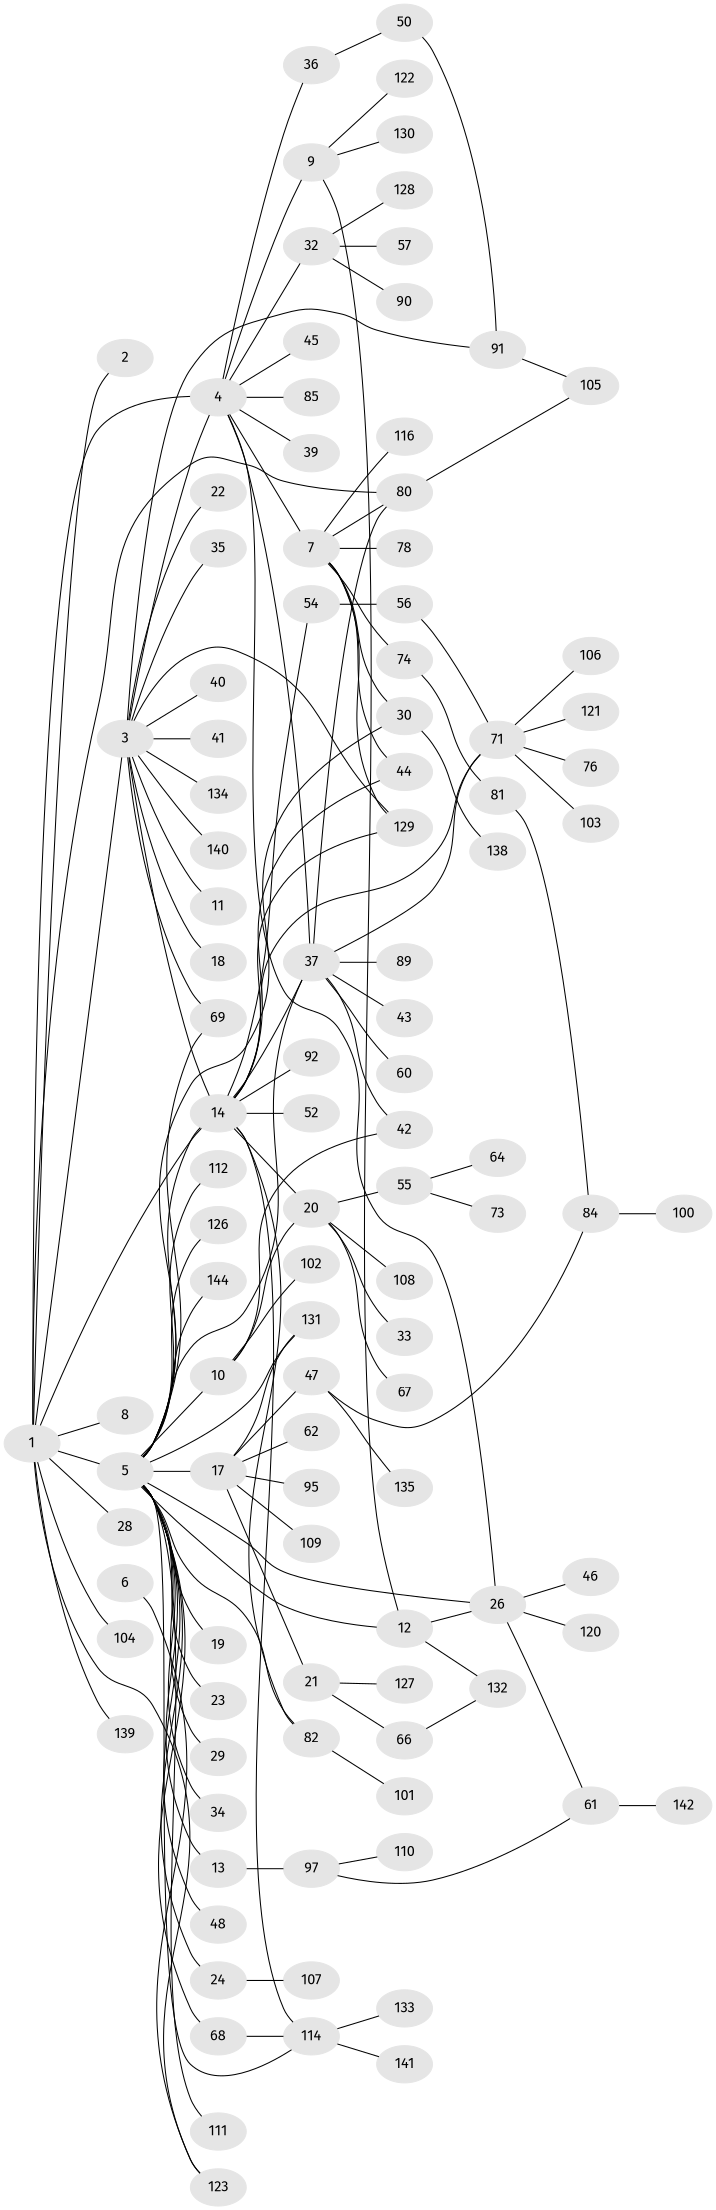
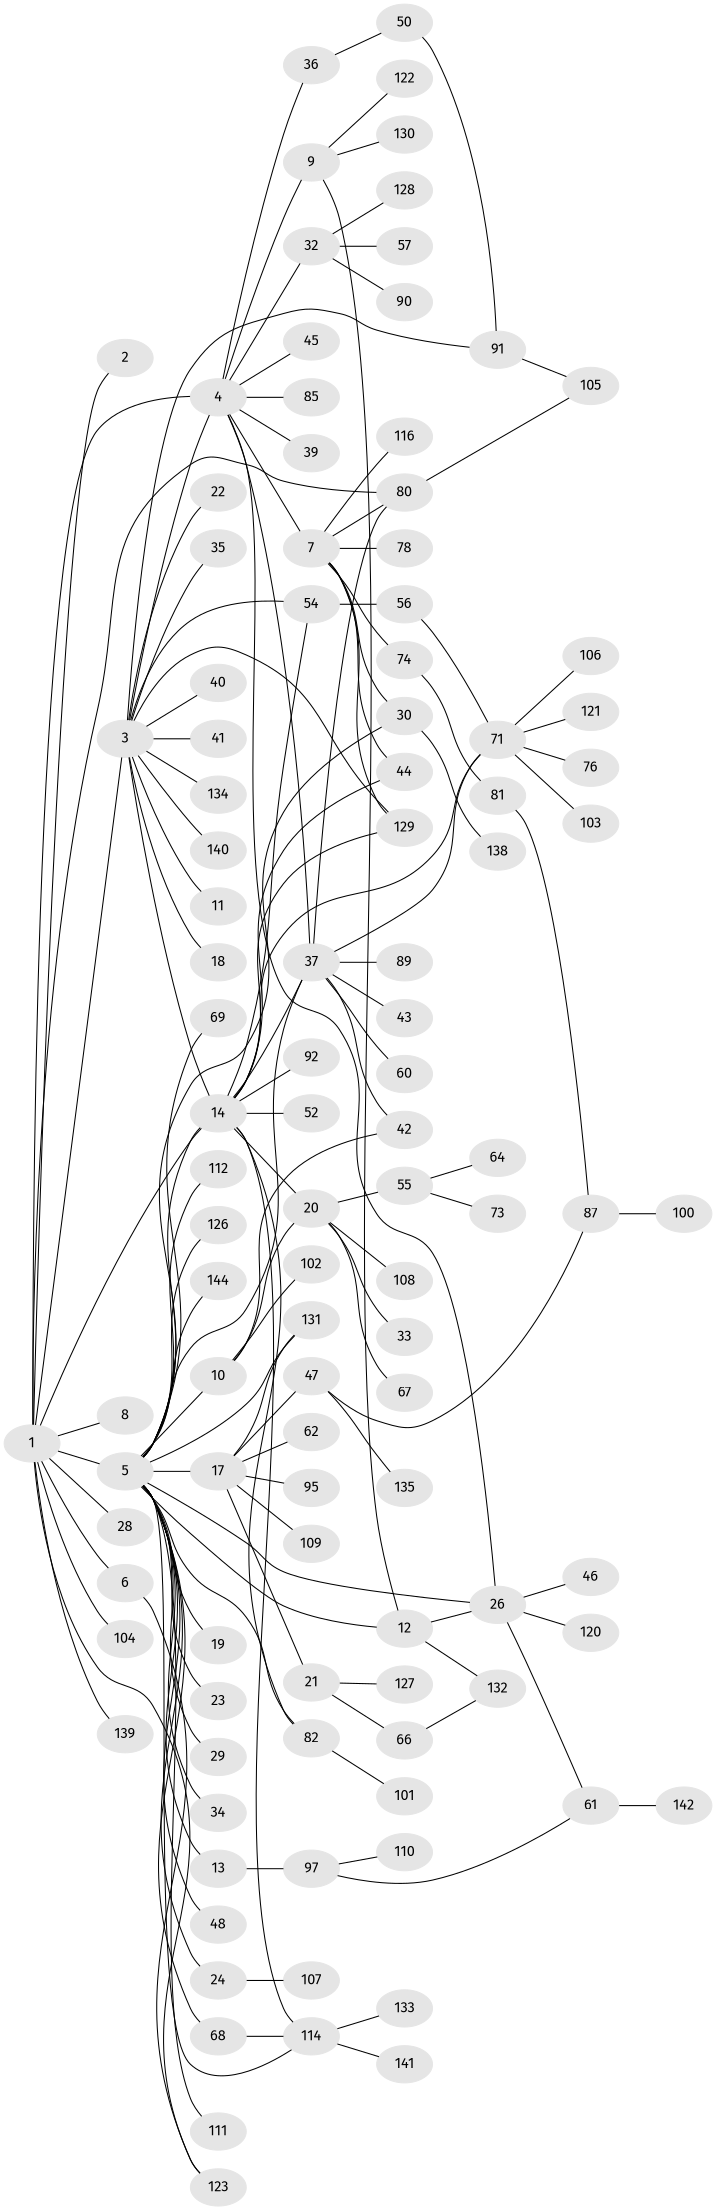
(150, 885) -> (182, 628)
(591, 1214) -> (591, 1214)
none -> (72, 1517)
